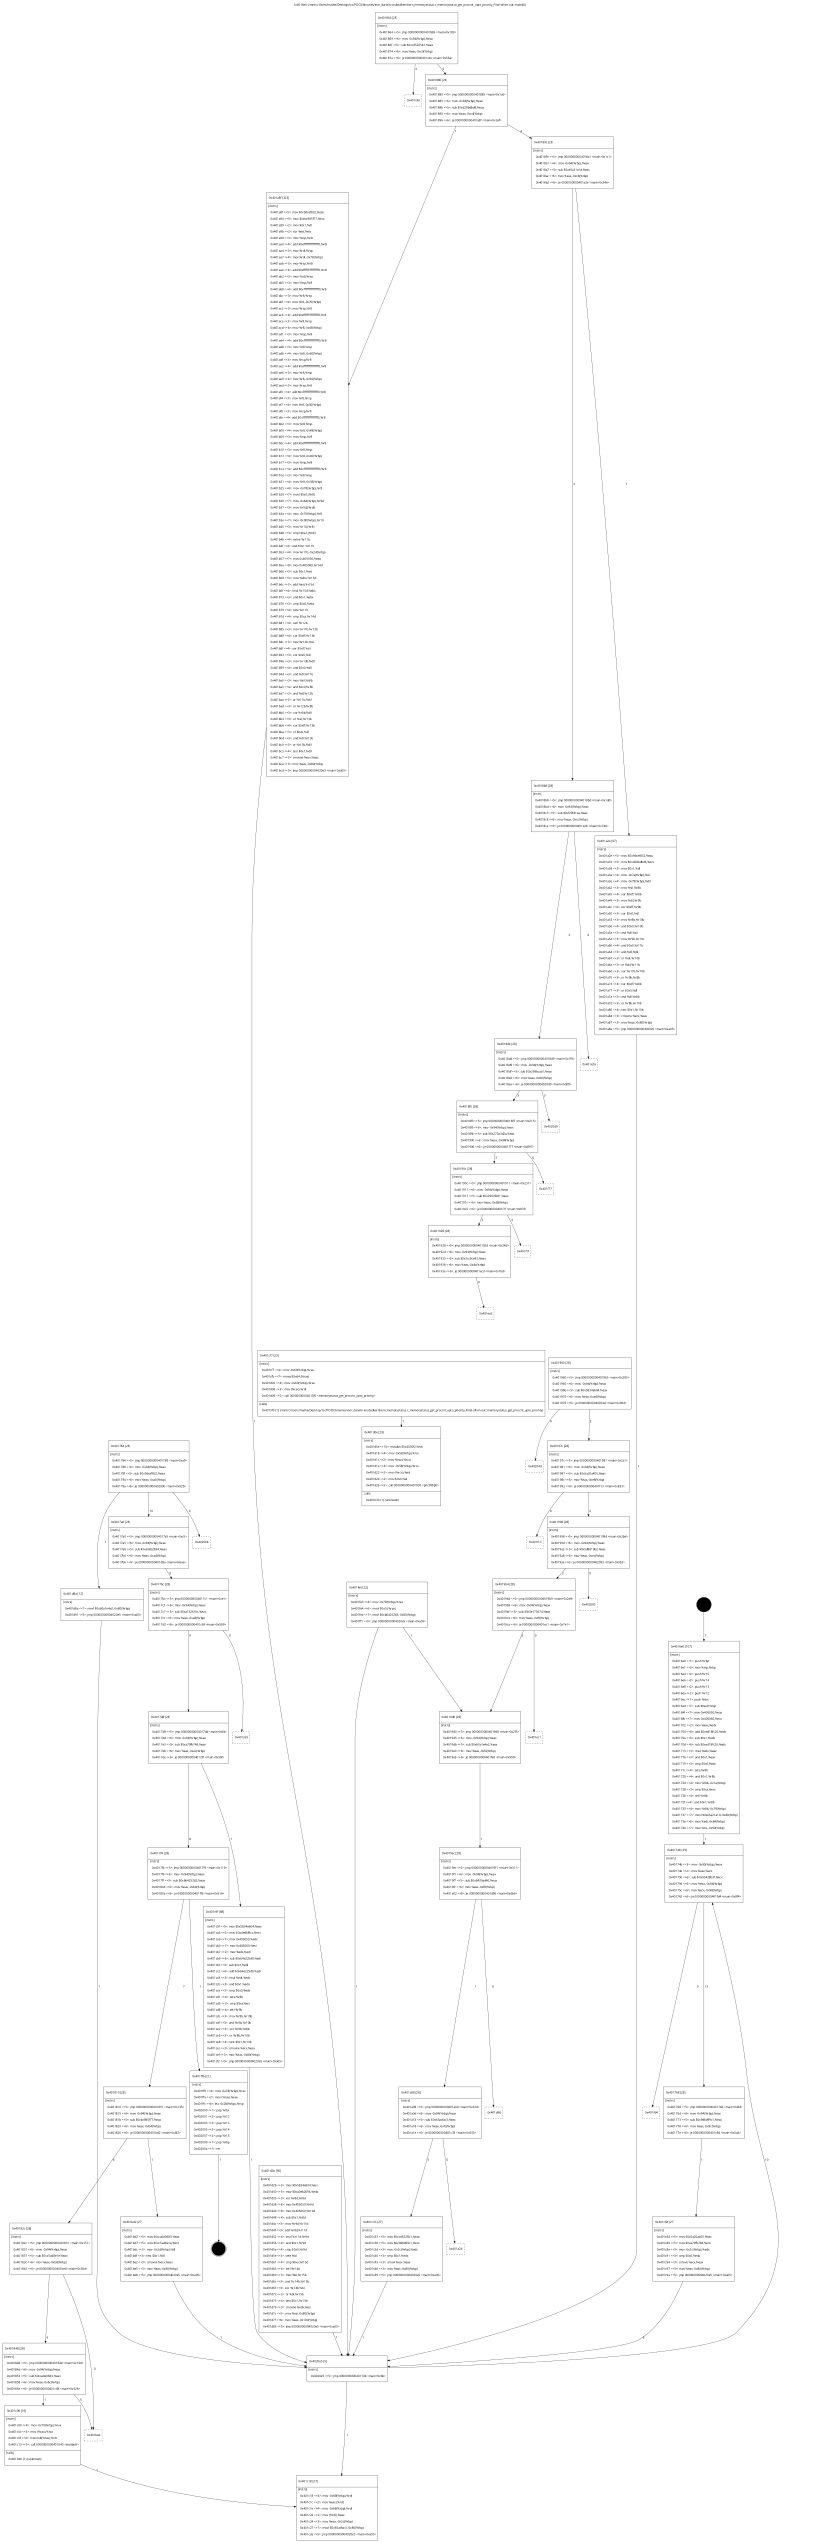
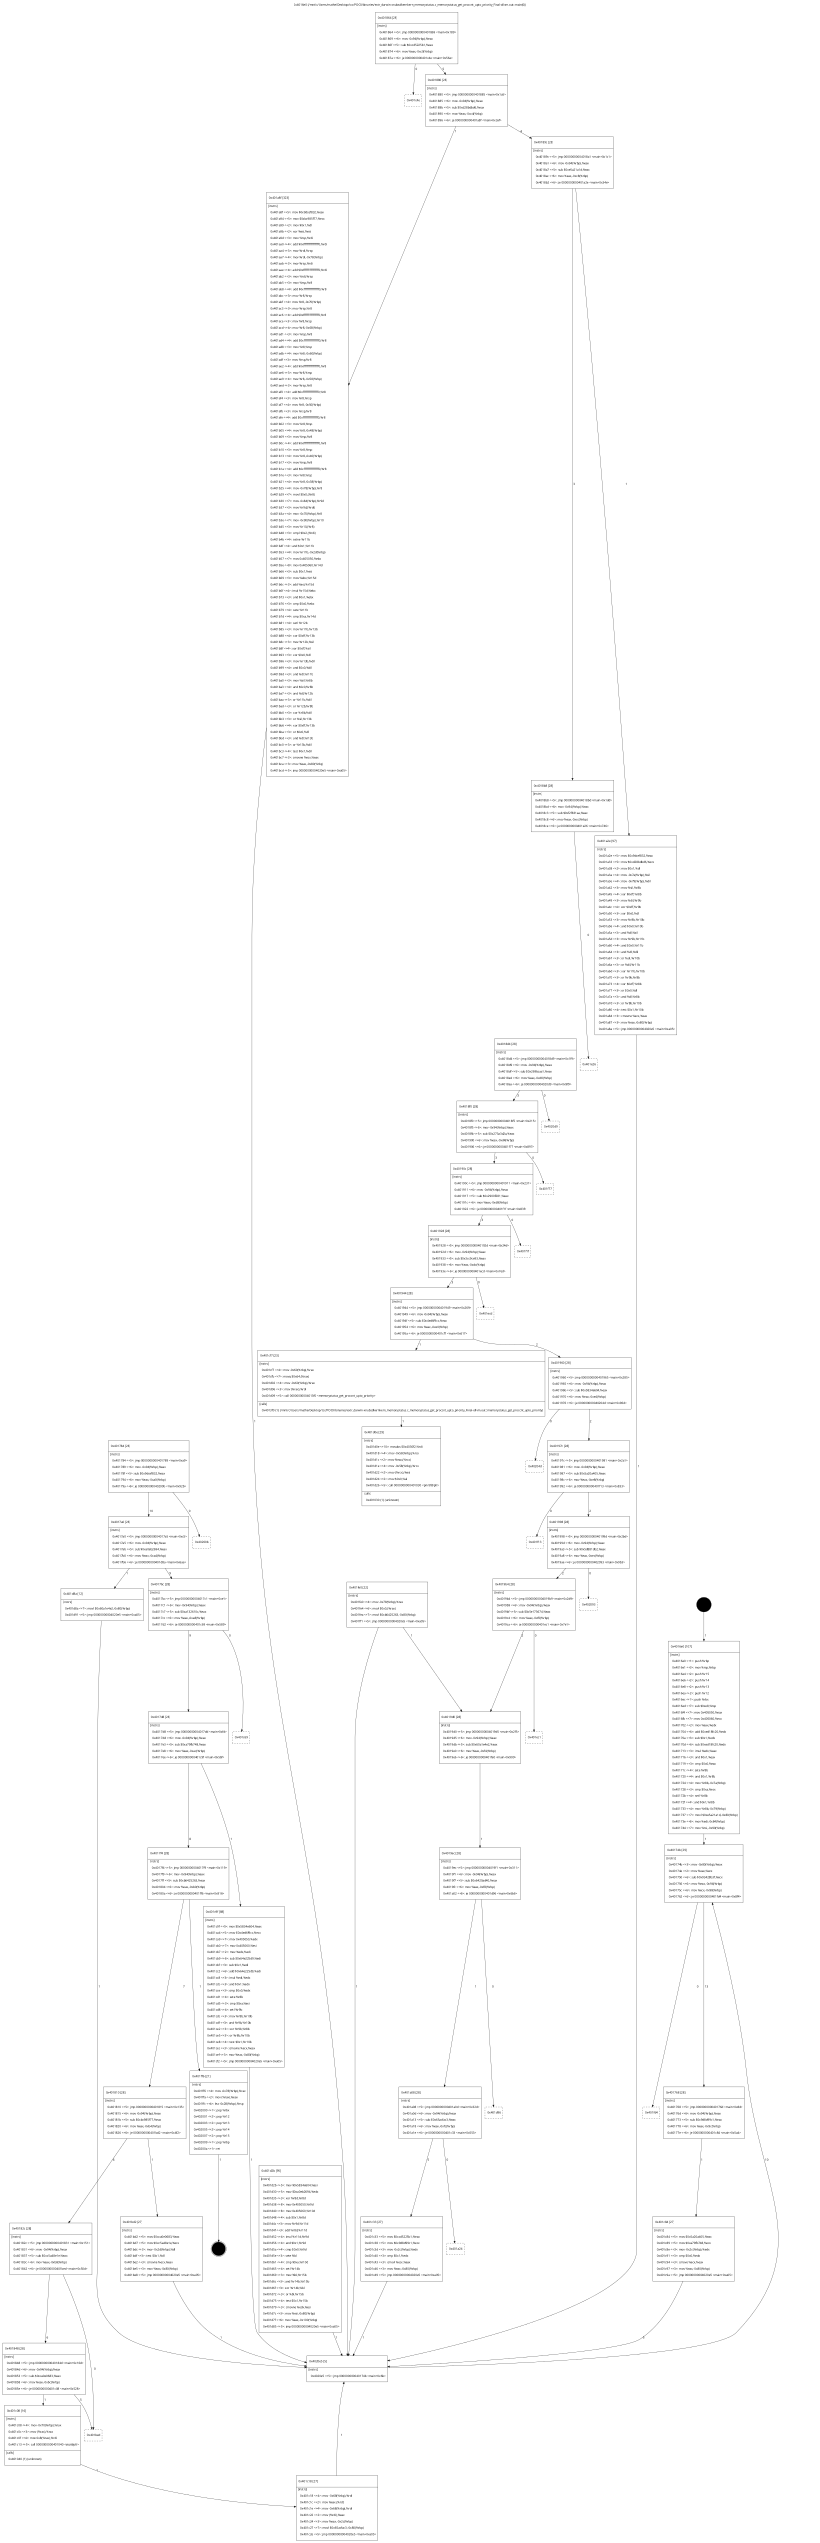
(554, 934) -> none
none -> (432, 1314)
(99, 1537) -> (122, 1577)
(345, 2428) -> (338, 2430)
